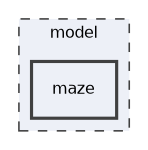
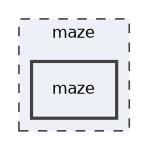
(74, 34) -> (74, 34)
